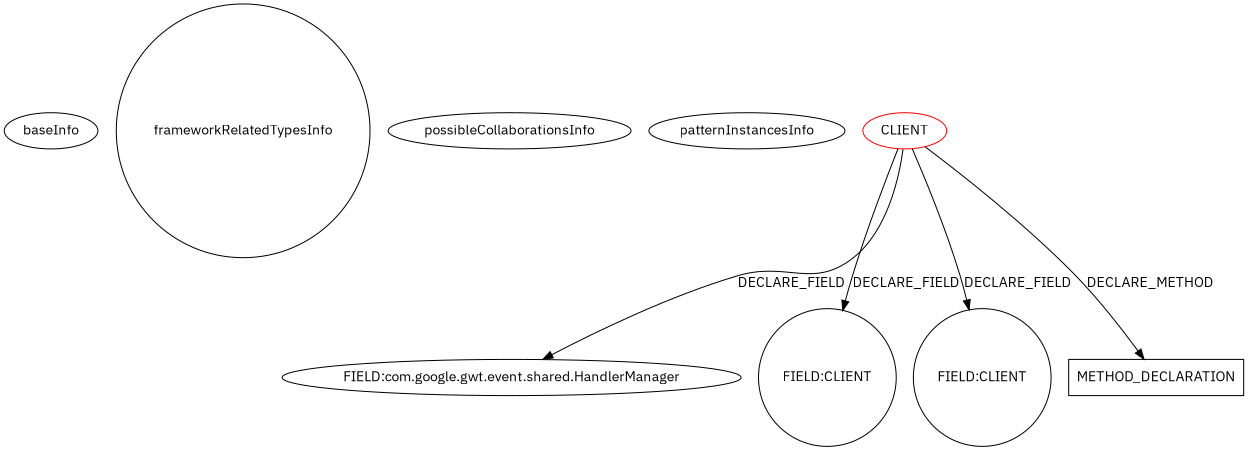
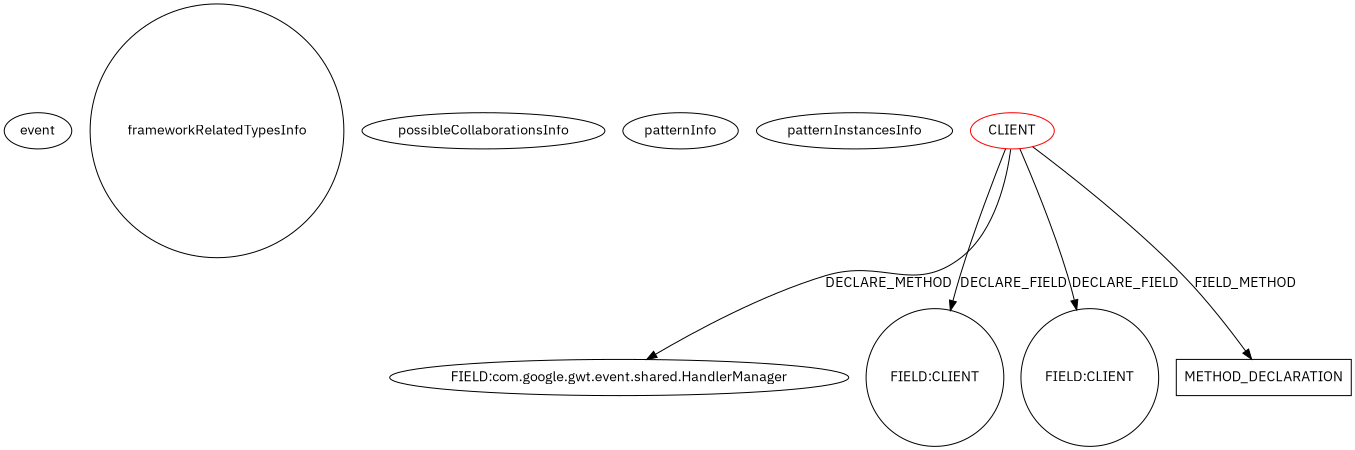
(51, 131) -> (38, 131)
none -> (681, 131)
(792, 283) -> (889, 283)
(1151, 283) -> (1246, 283)
